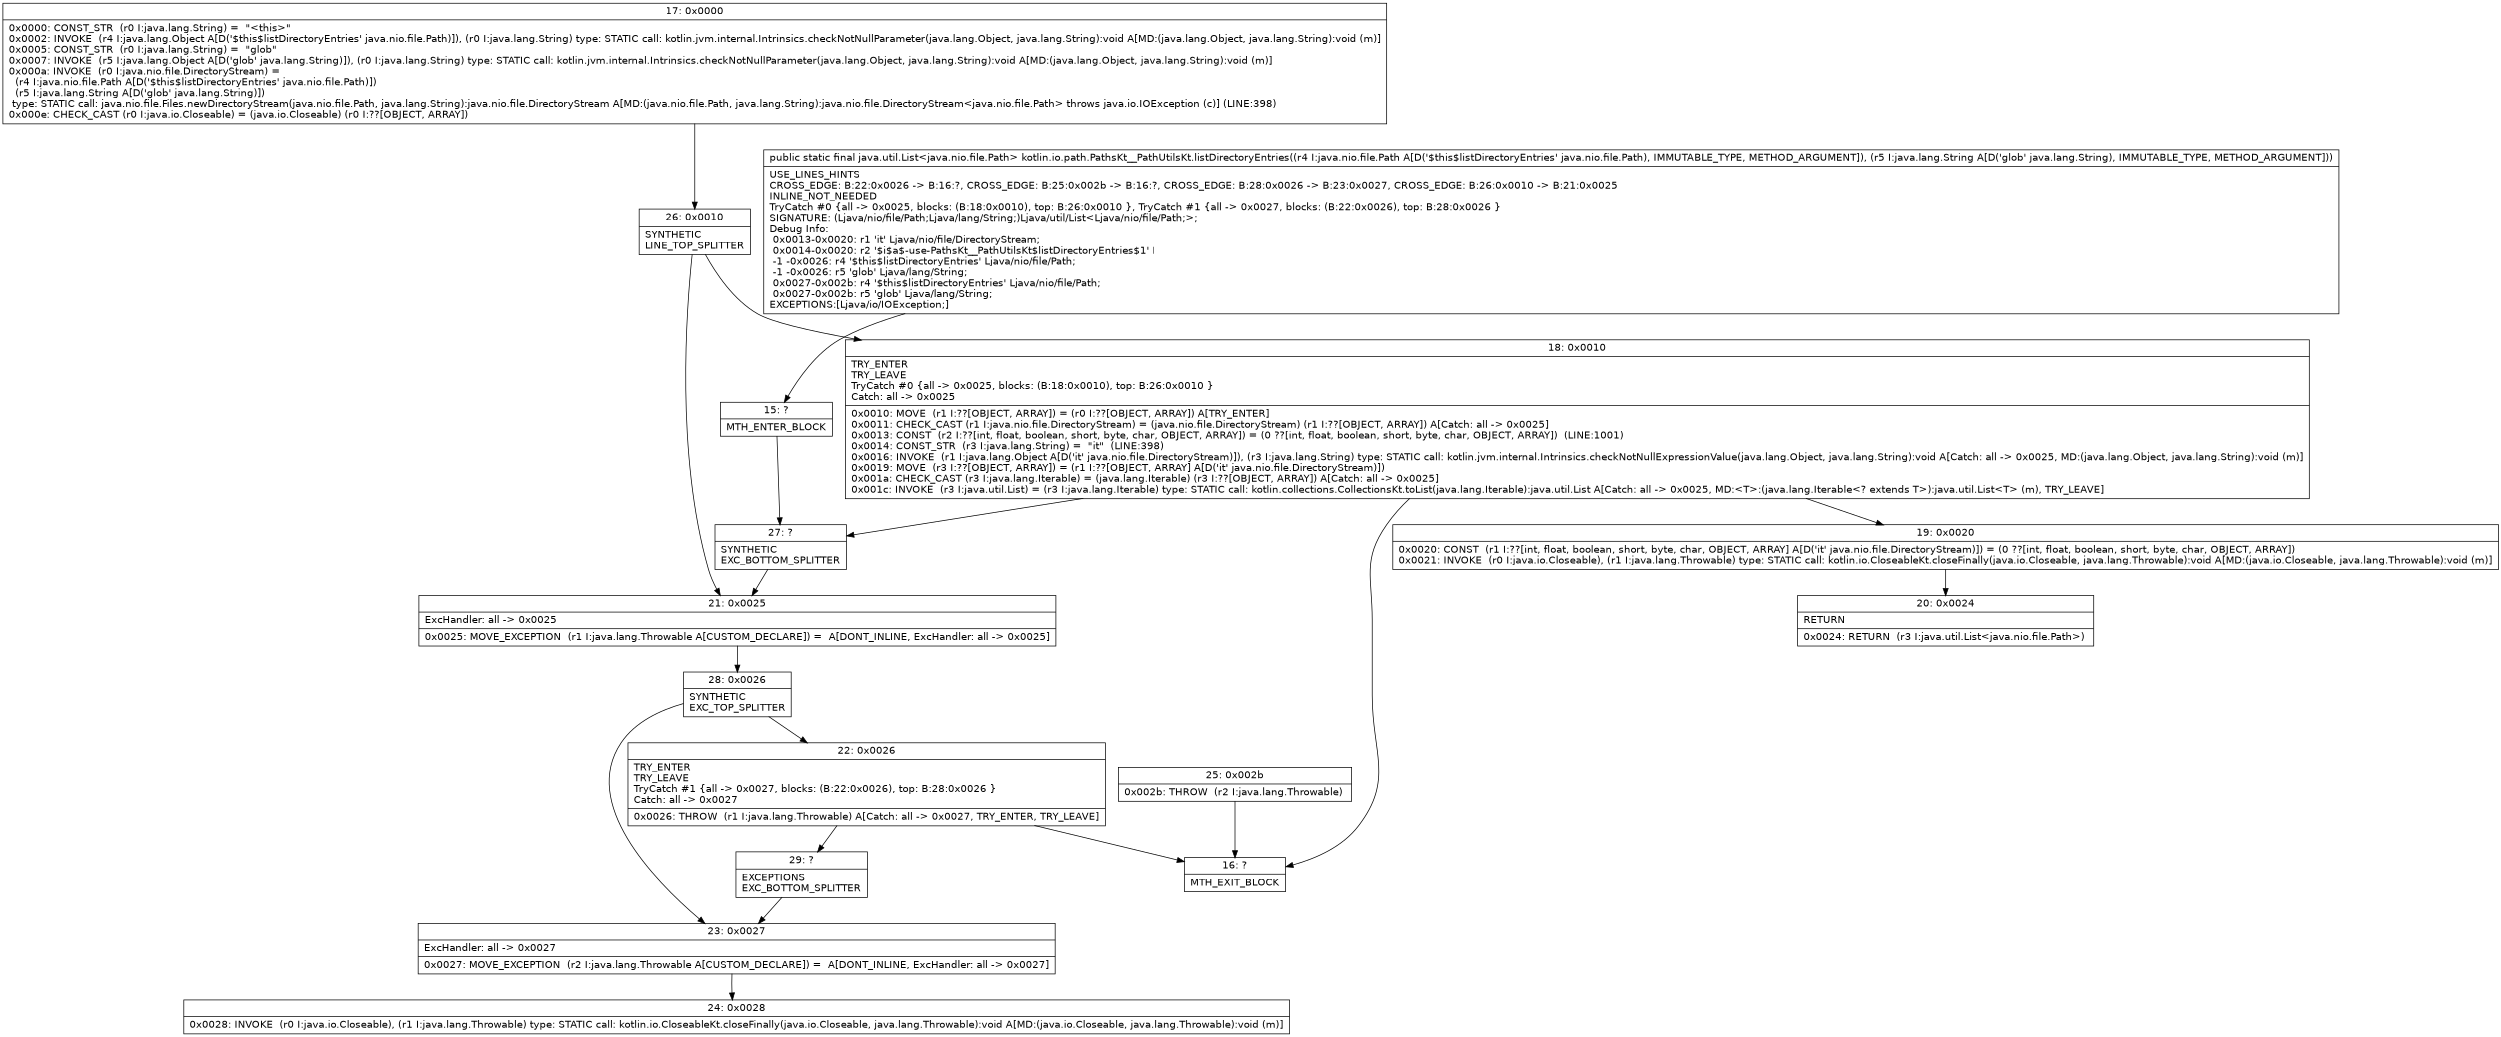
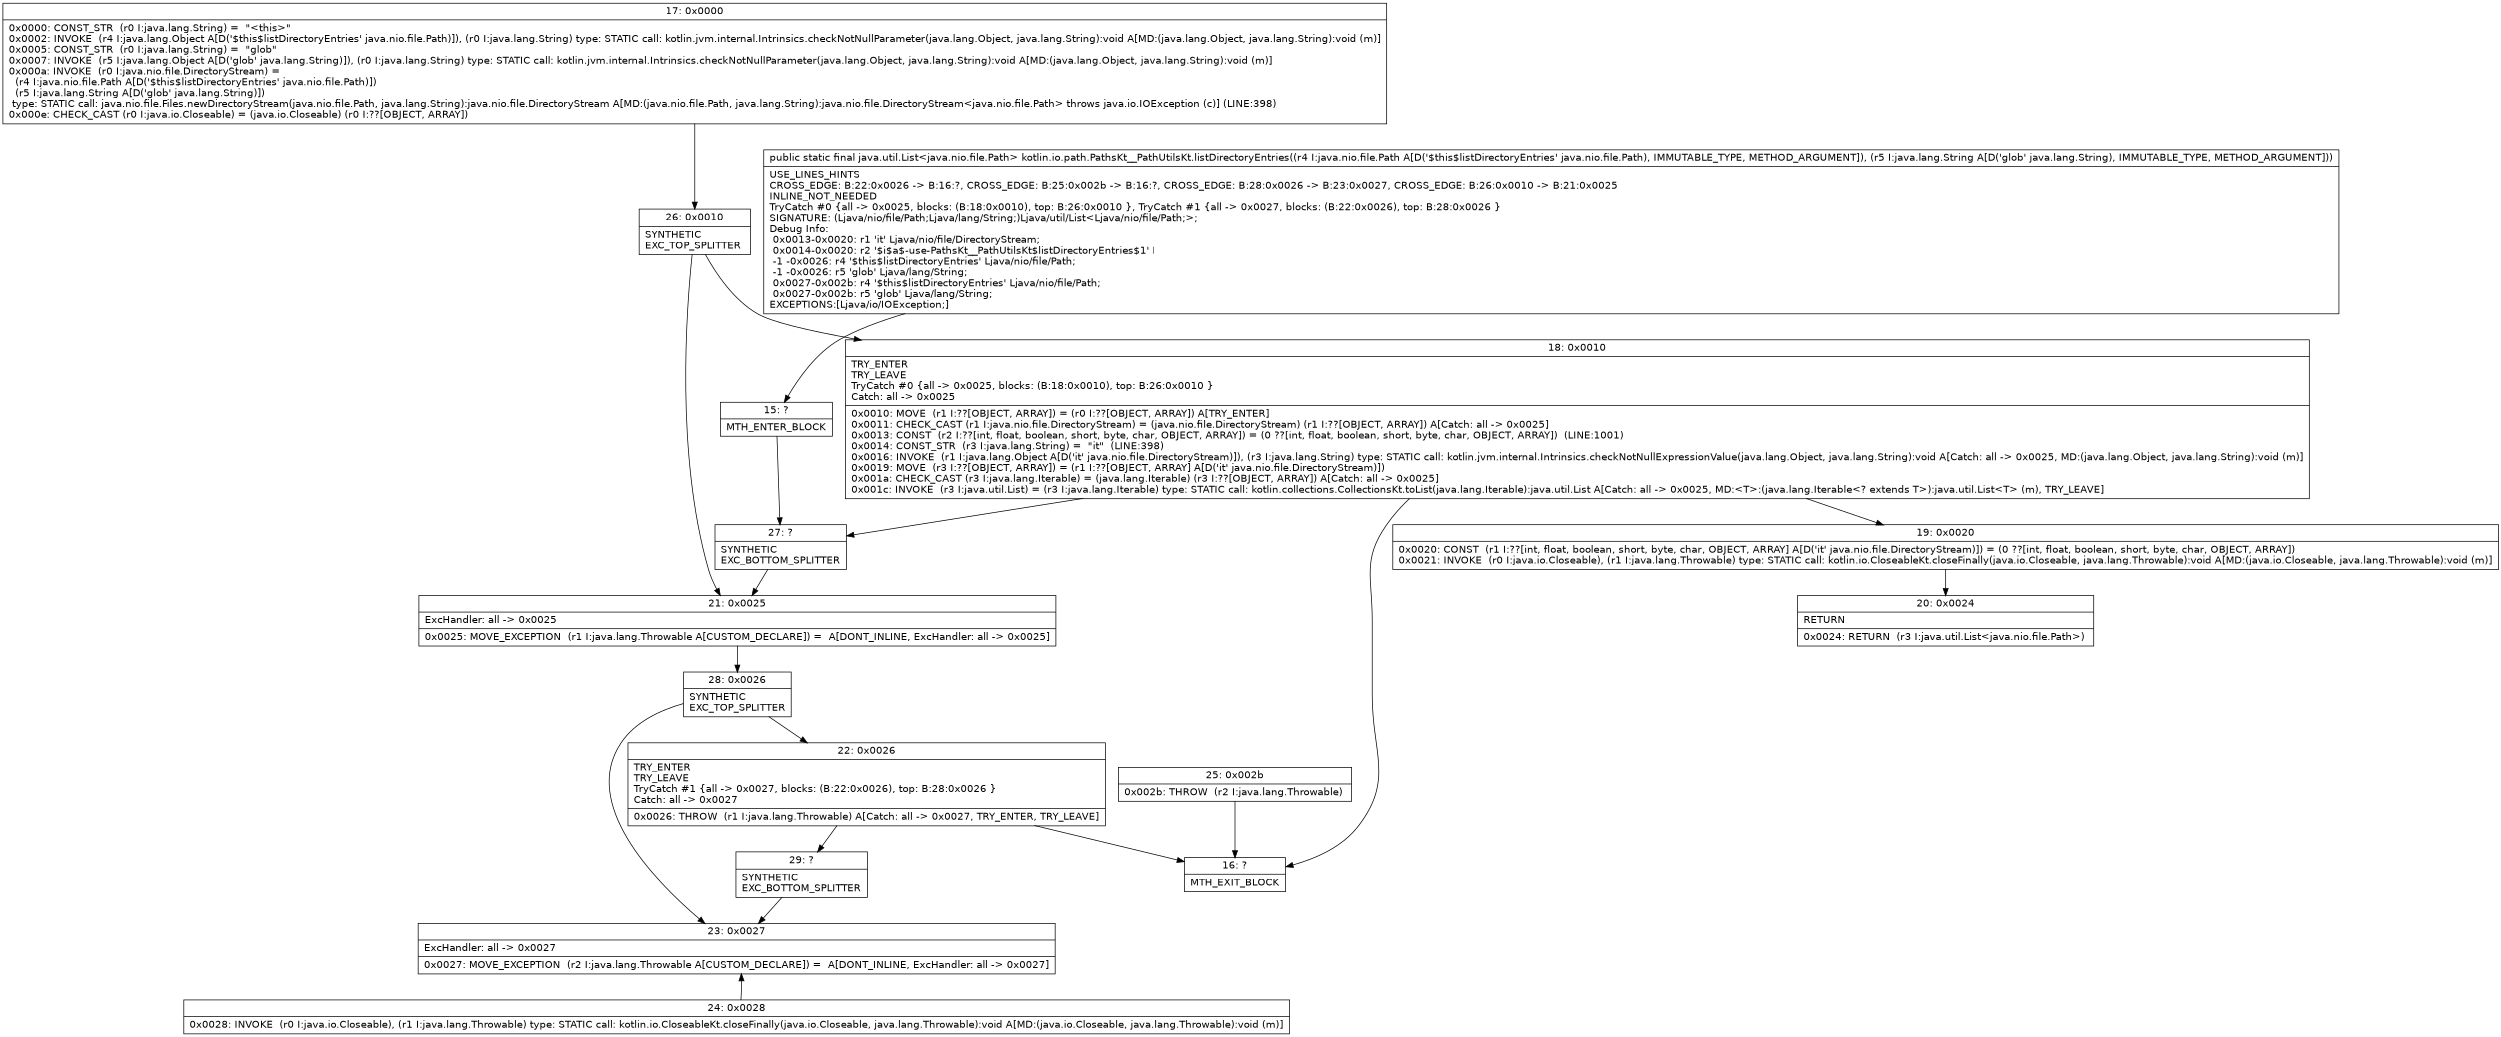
(695, 246) -> (693, 246)
(774, 878) -> (770, 878)
(732, 983) -> (741, 991)
